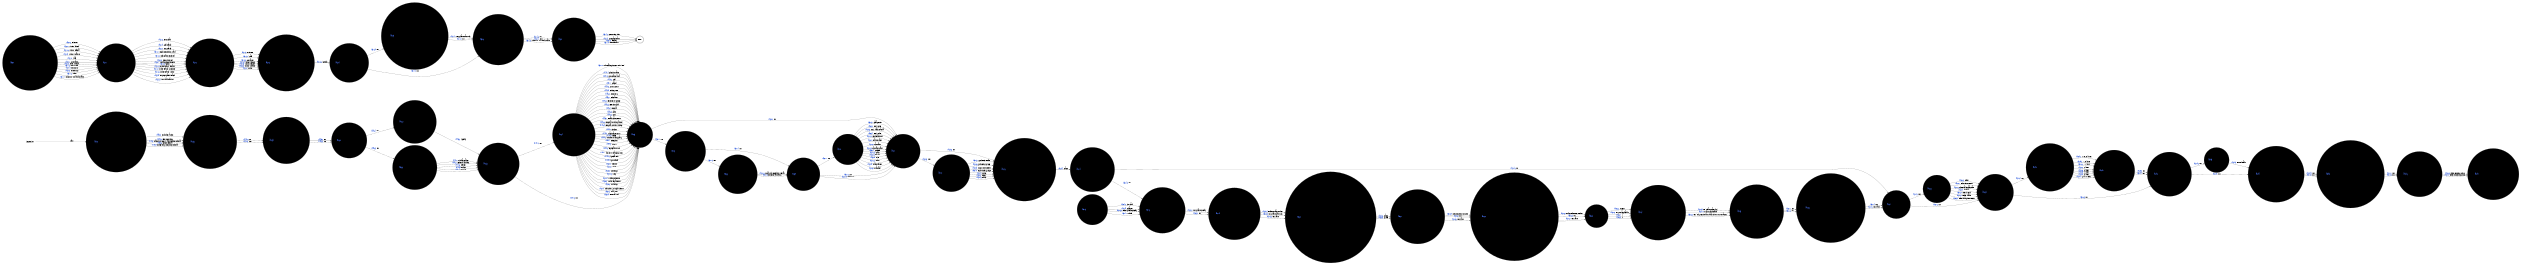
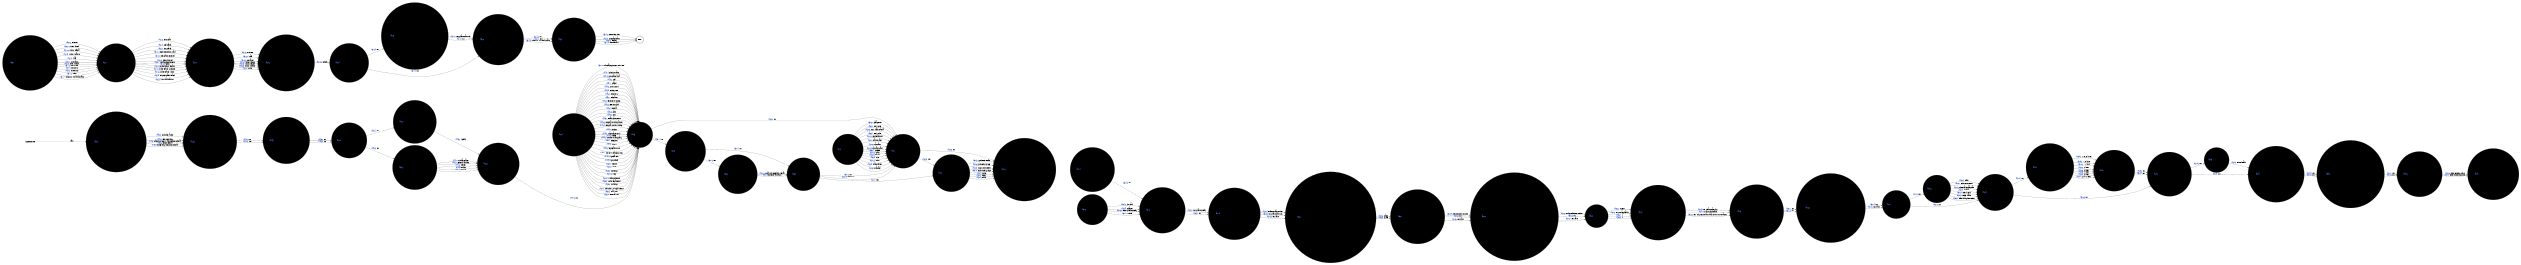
(30, 142) -> (30, 142)
(535, 150) -> none
(826, 162) -> (876, 181)
(1505, 169) -> none
(1063, 170) -> none
